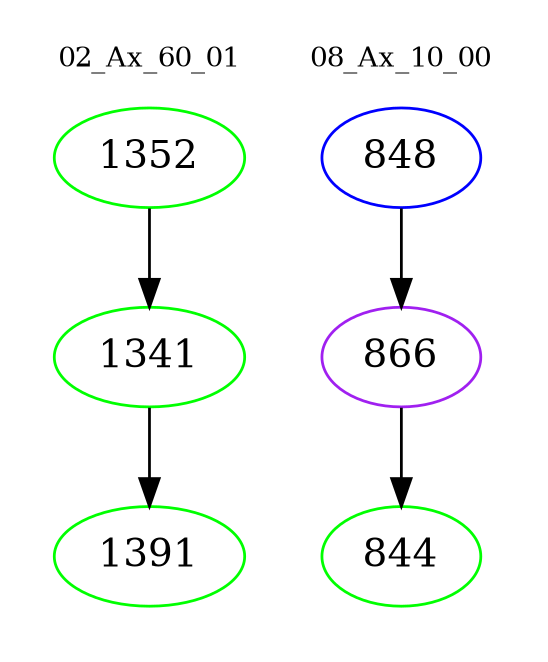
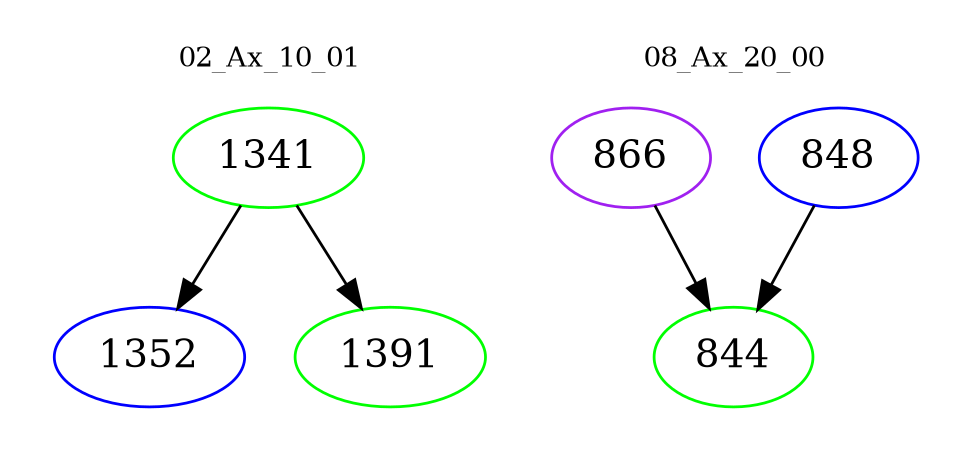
(149, 60) -> (270, 60)
(401, 60) -> (735, 60)
(149, 158) -> (149, 357)
(149, 244) -> (217, 245)
(401, 244) -> (793, 245)
